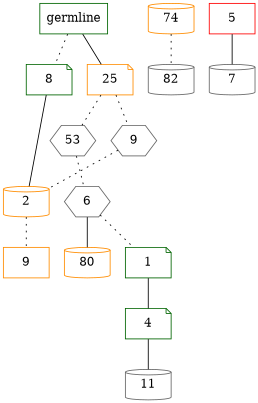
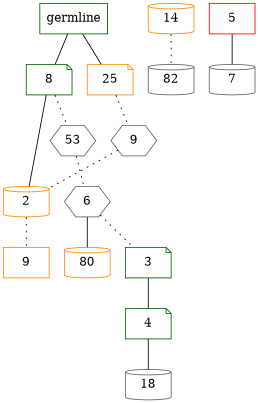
(171, 19) -> (171, 19)
(61, 49) -> (61, 49)
(91, 110) -> (61, 110)
(148, 263) -> (148, 263)
(148, 385) -> (148, 385)
